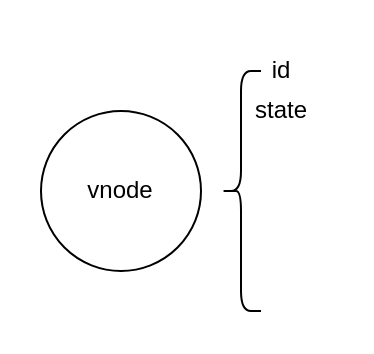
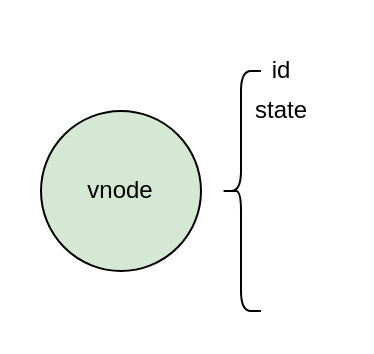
(121, 191) -> (121, 191)
